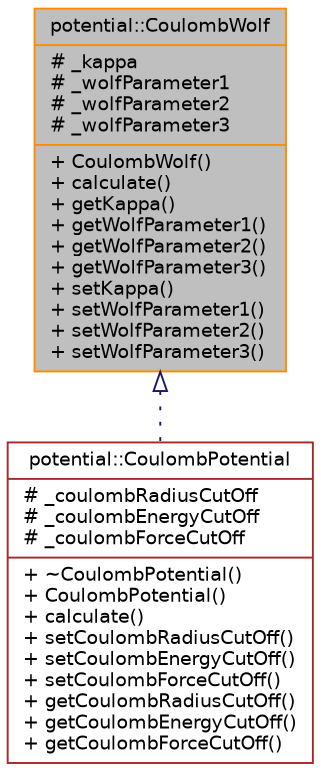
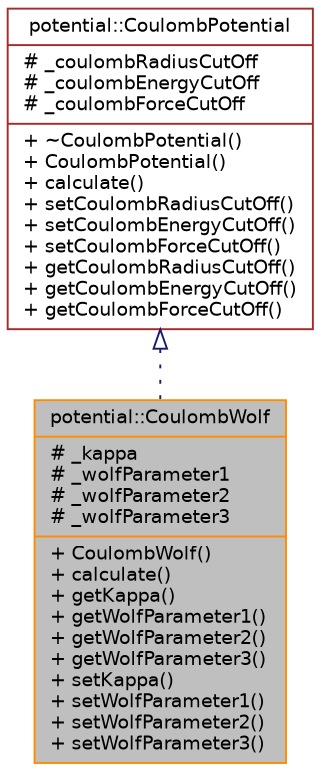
(160, 417) -> (160, 375)
